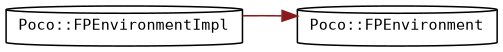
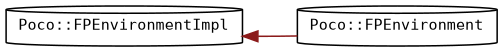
(262, 16) -> (278, 36)
